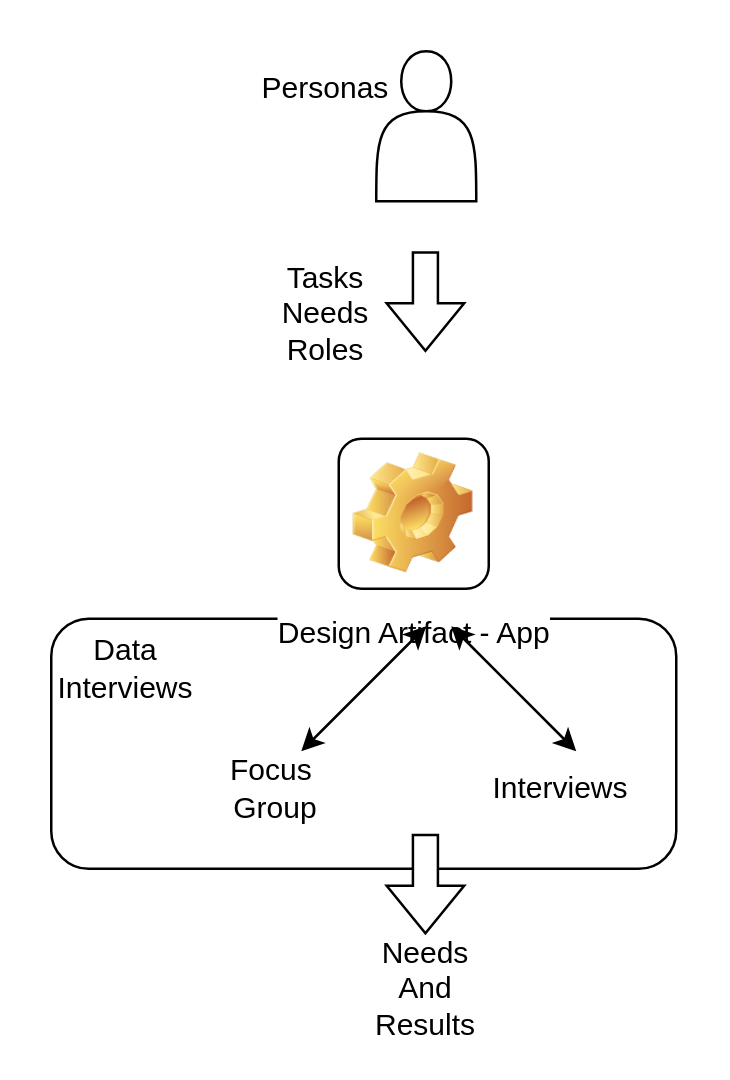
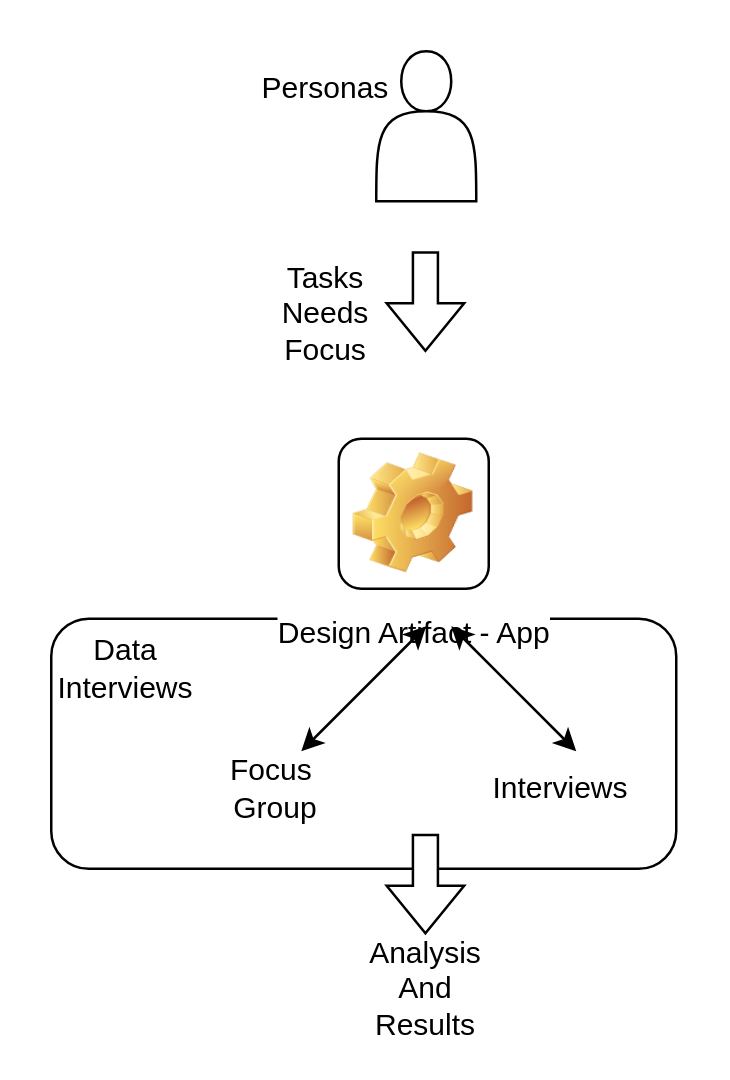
(326, 314) -> (326, 314)
(426, 989) -> (426, 989)
